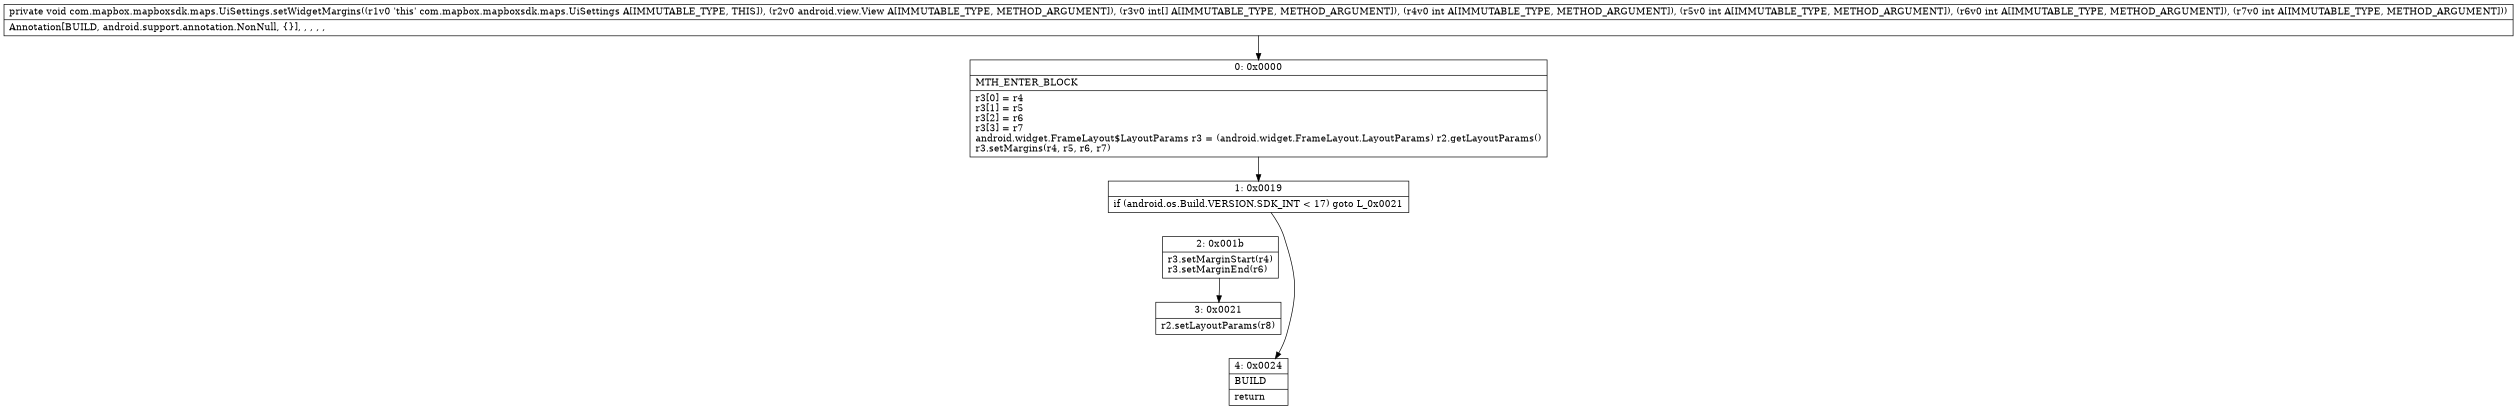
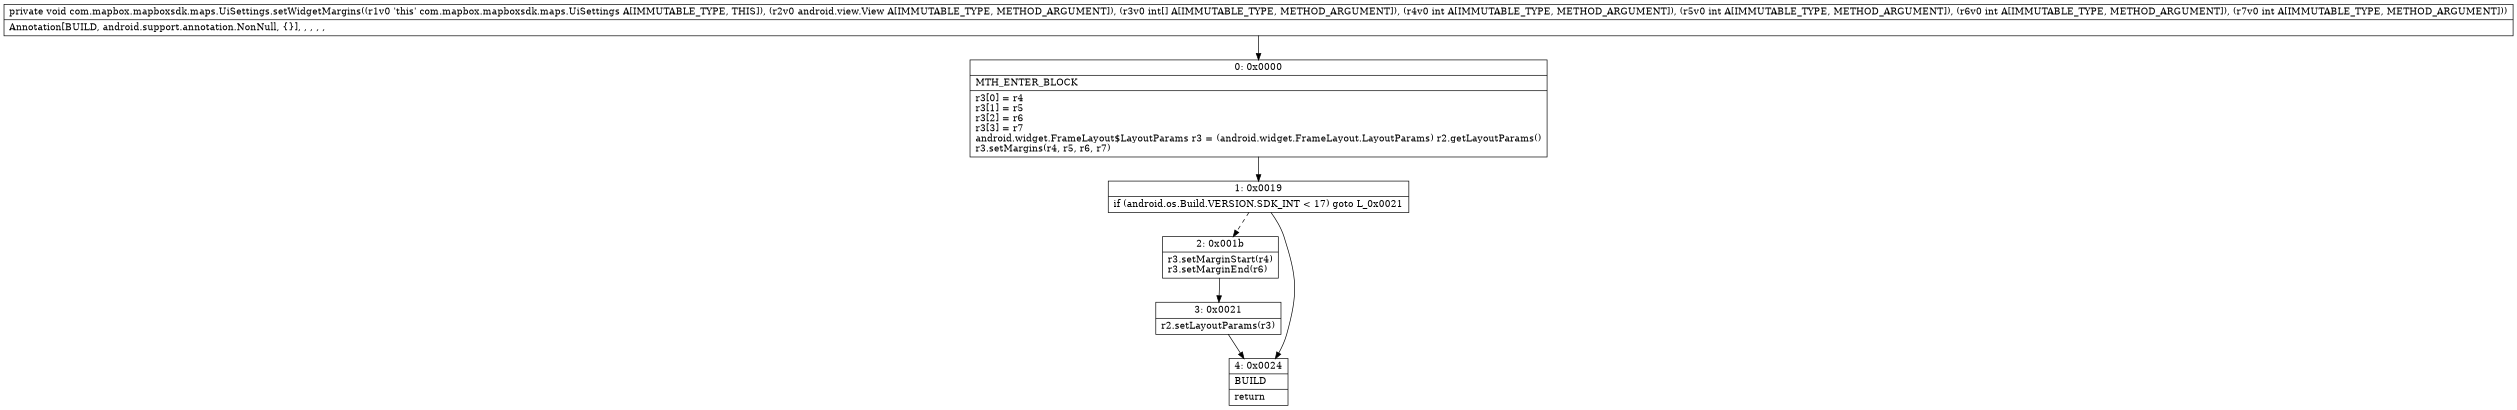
none -> (1243, 222)
(1218, 326) -> (1218, 326)
none -> (1234, 344)
